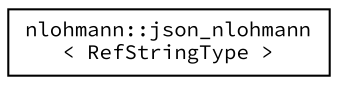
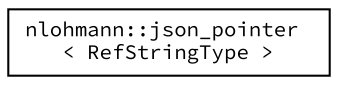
(169, 43) -> (169, 43)
